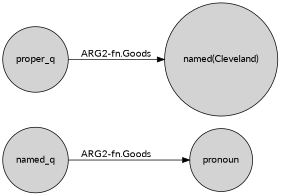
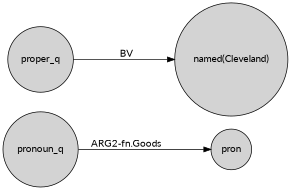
(116, 54) -> (127, 54)
(36, 160) -> (41, 149)
(221, 160) -> (231, 149)
